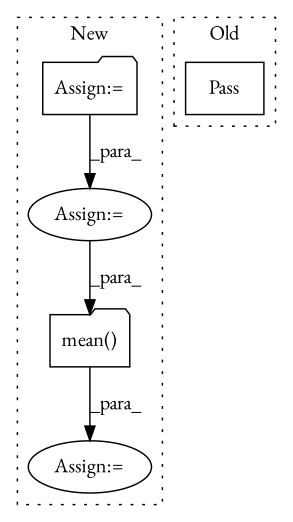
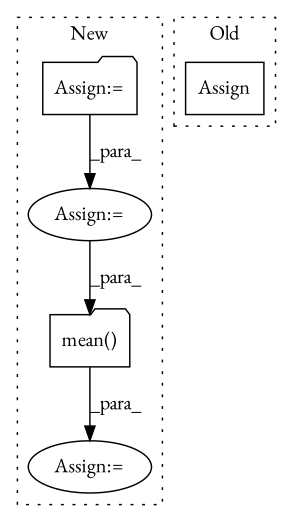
(225, 88) -> (225, 88)
